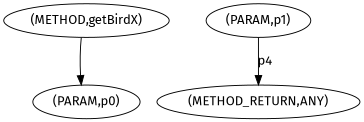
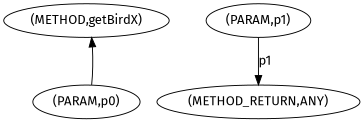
(80, 57) -> (93, 66)
(265, 61) -> (265, 61)
